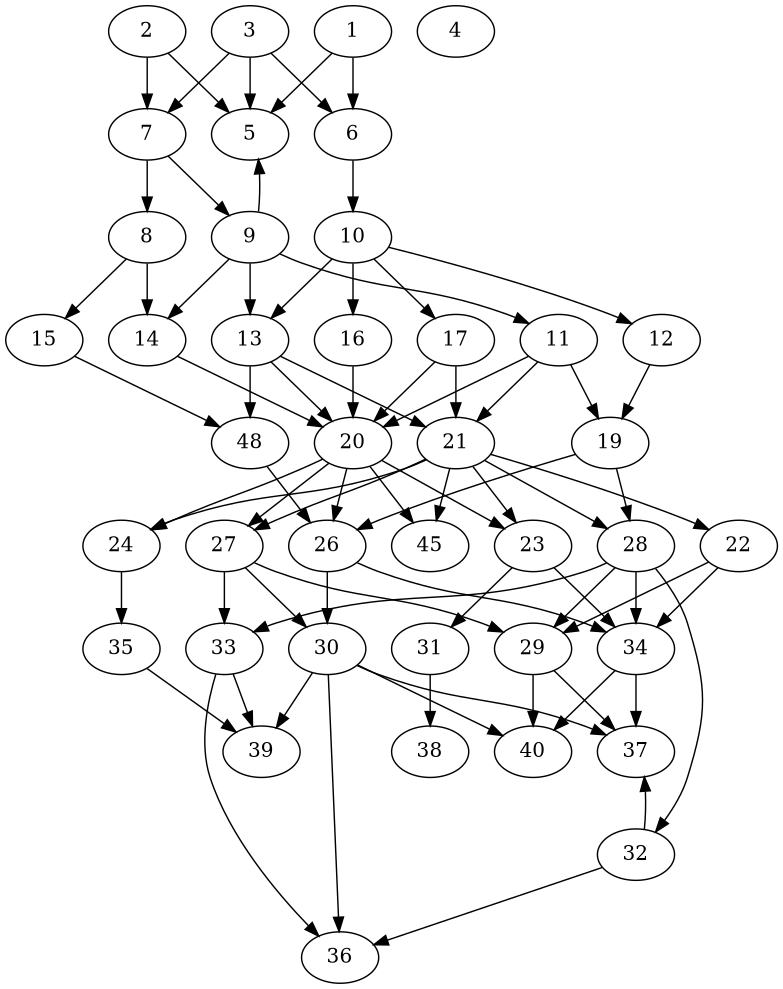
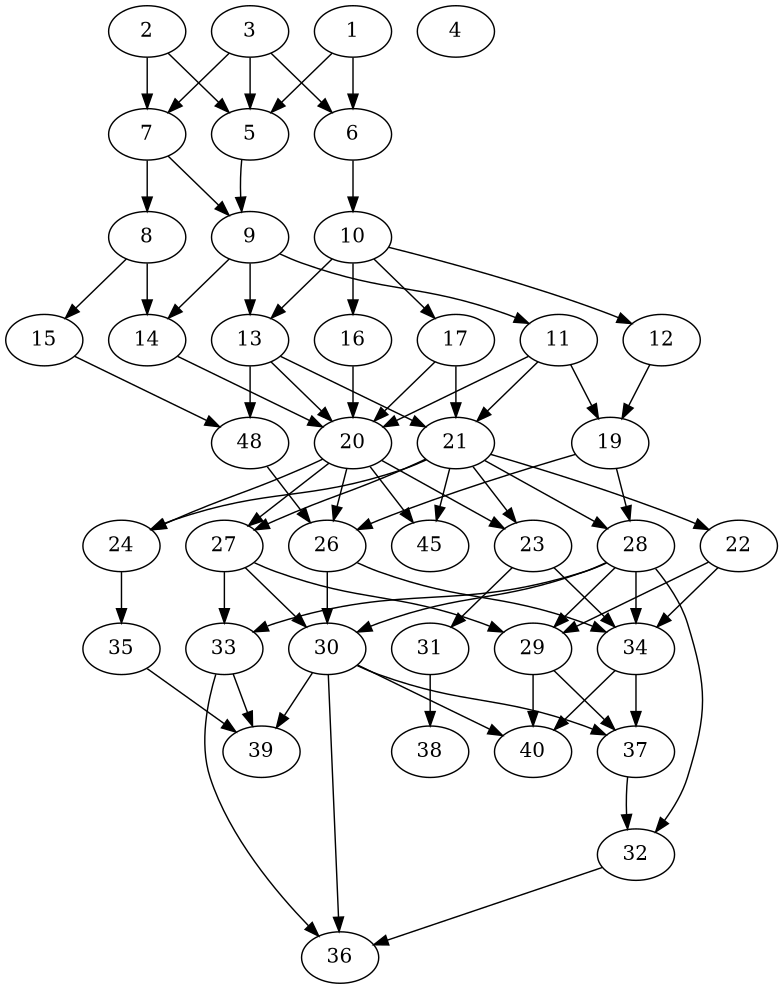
(260, 193) -> (241, 178)
none -> (489, 596)
(646, 810) -> (626, 796)
